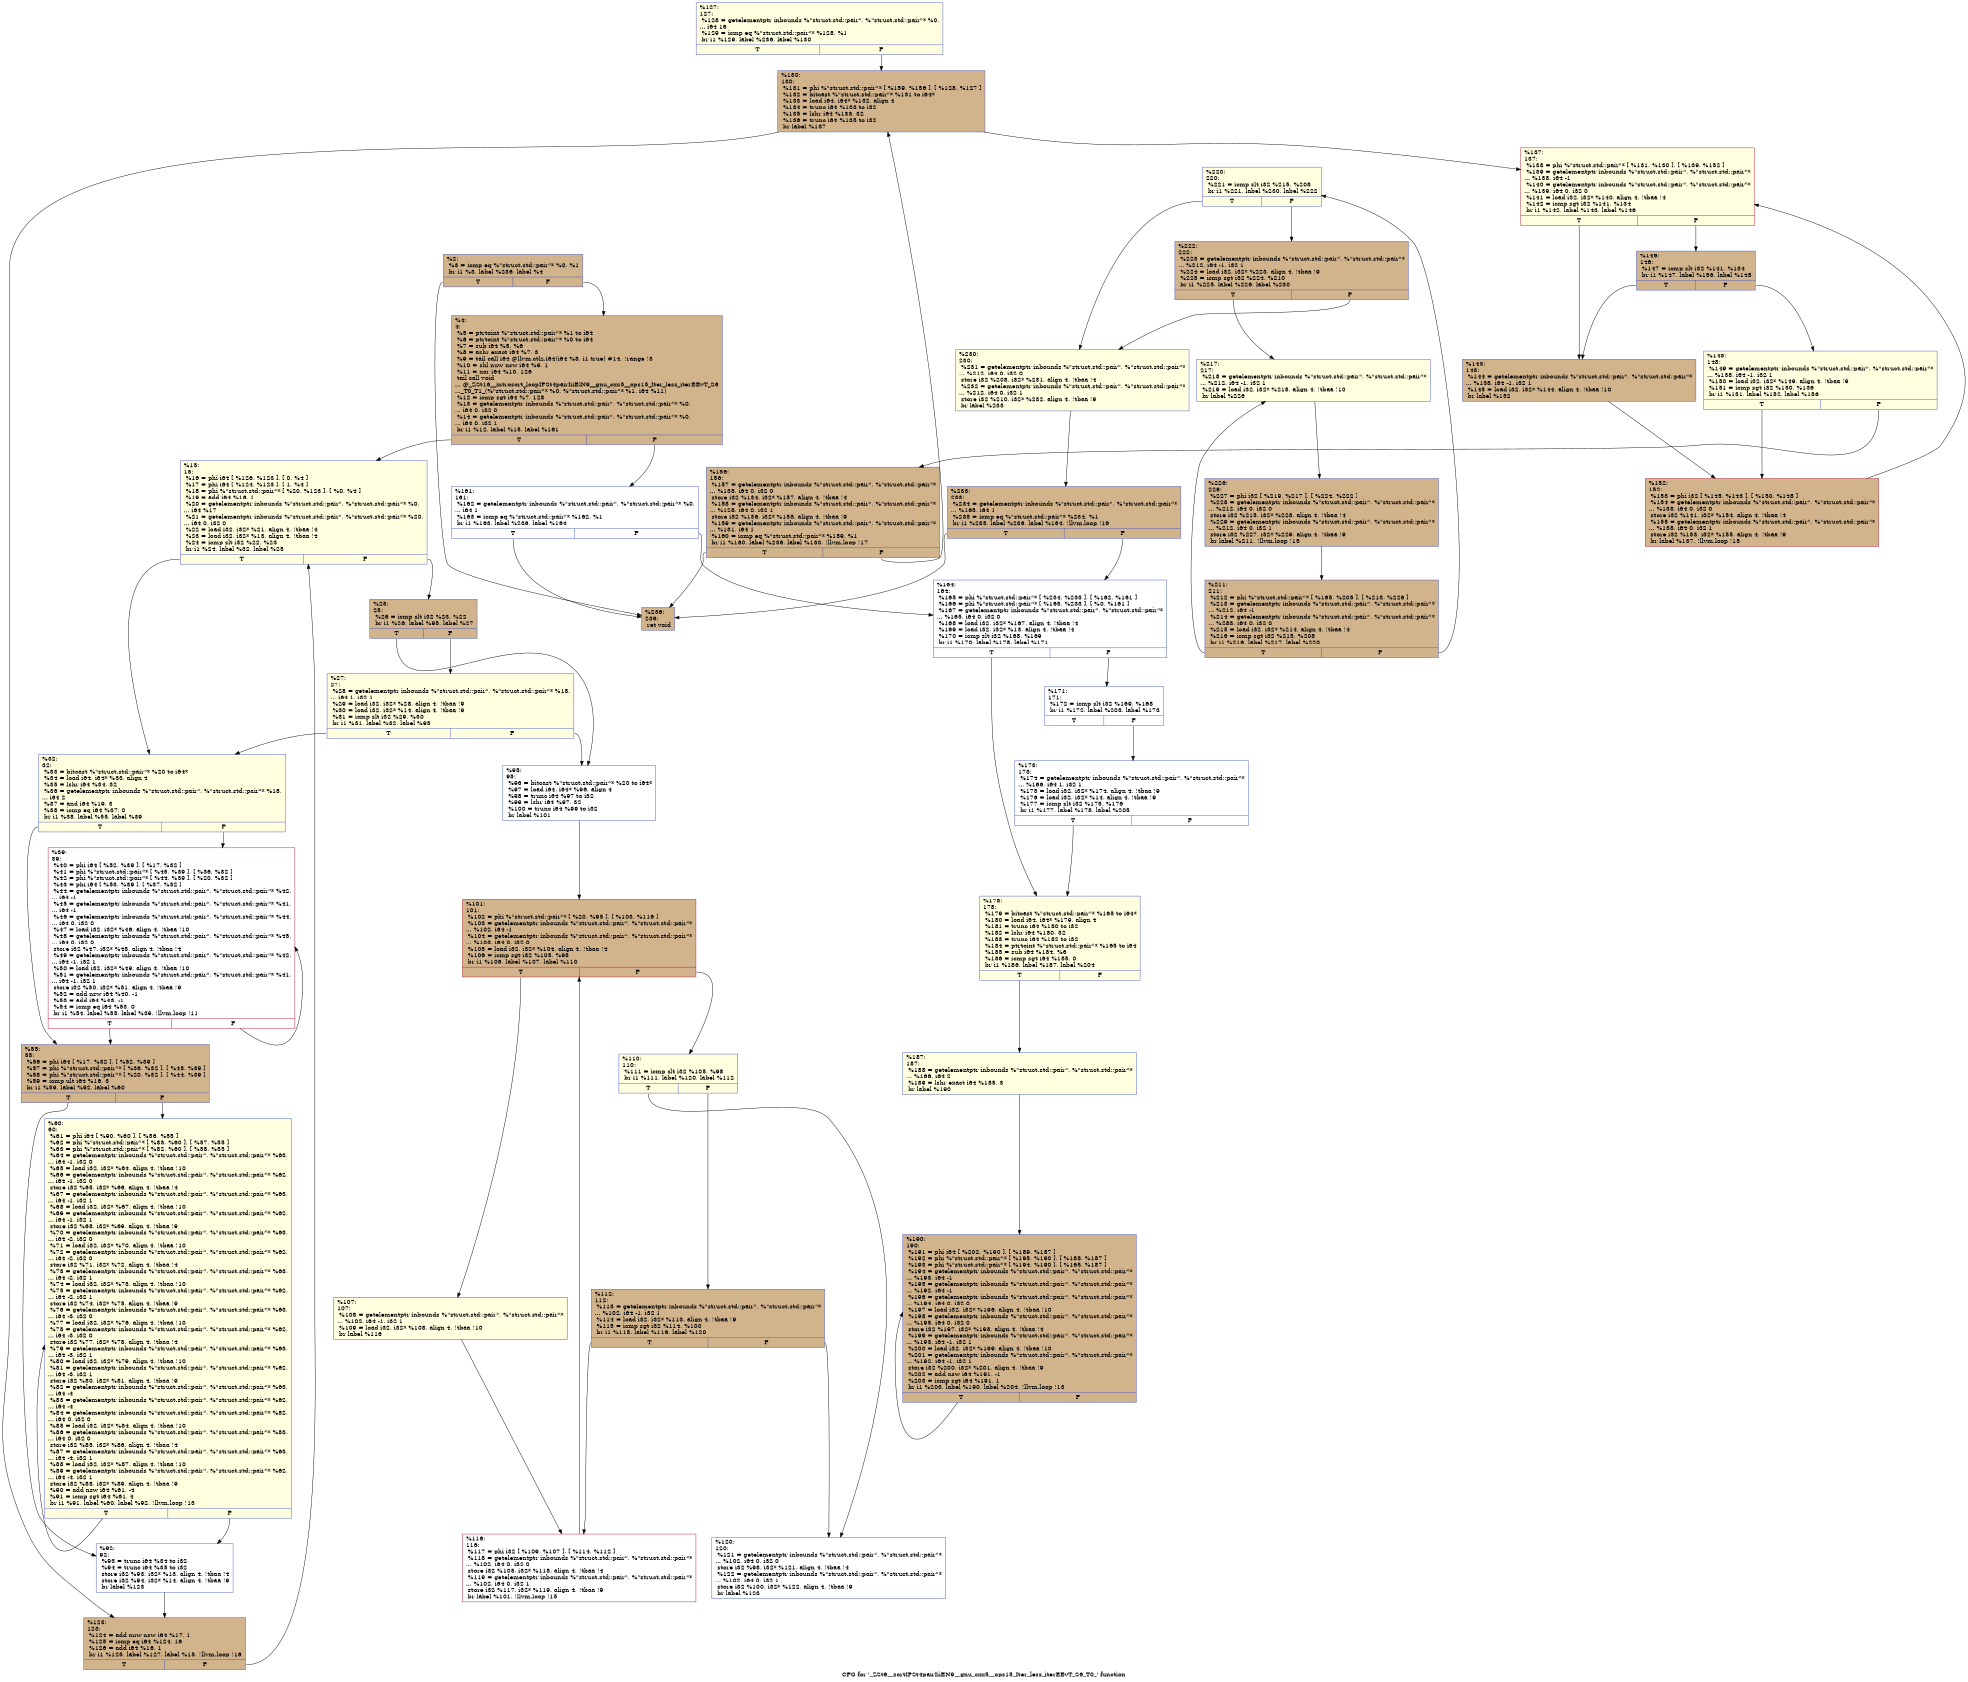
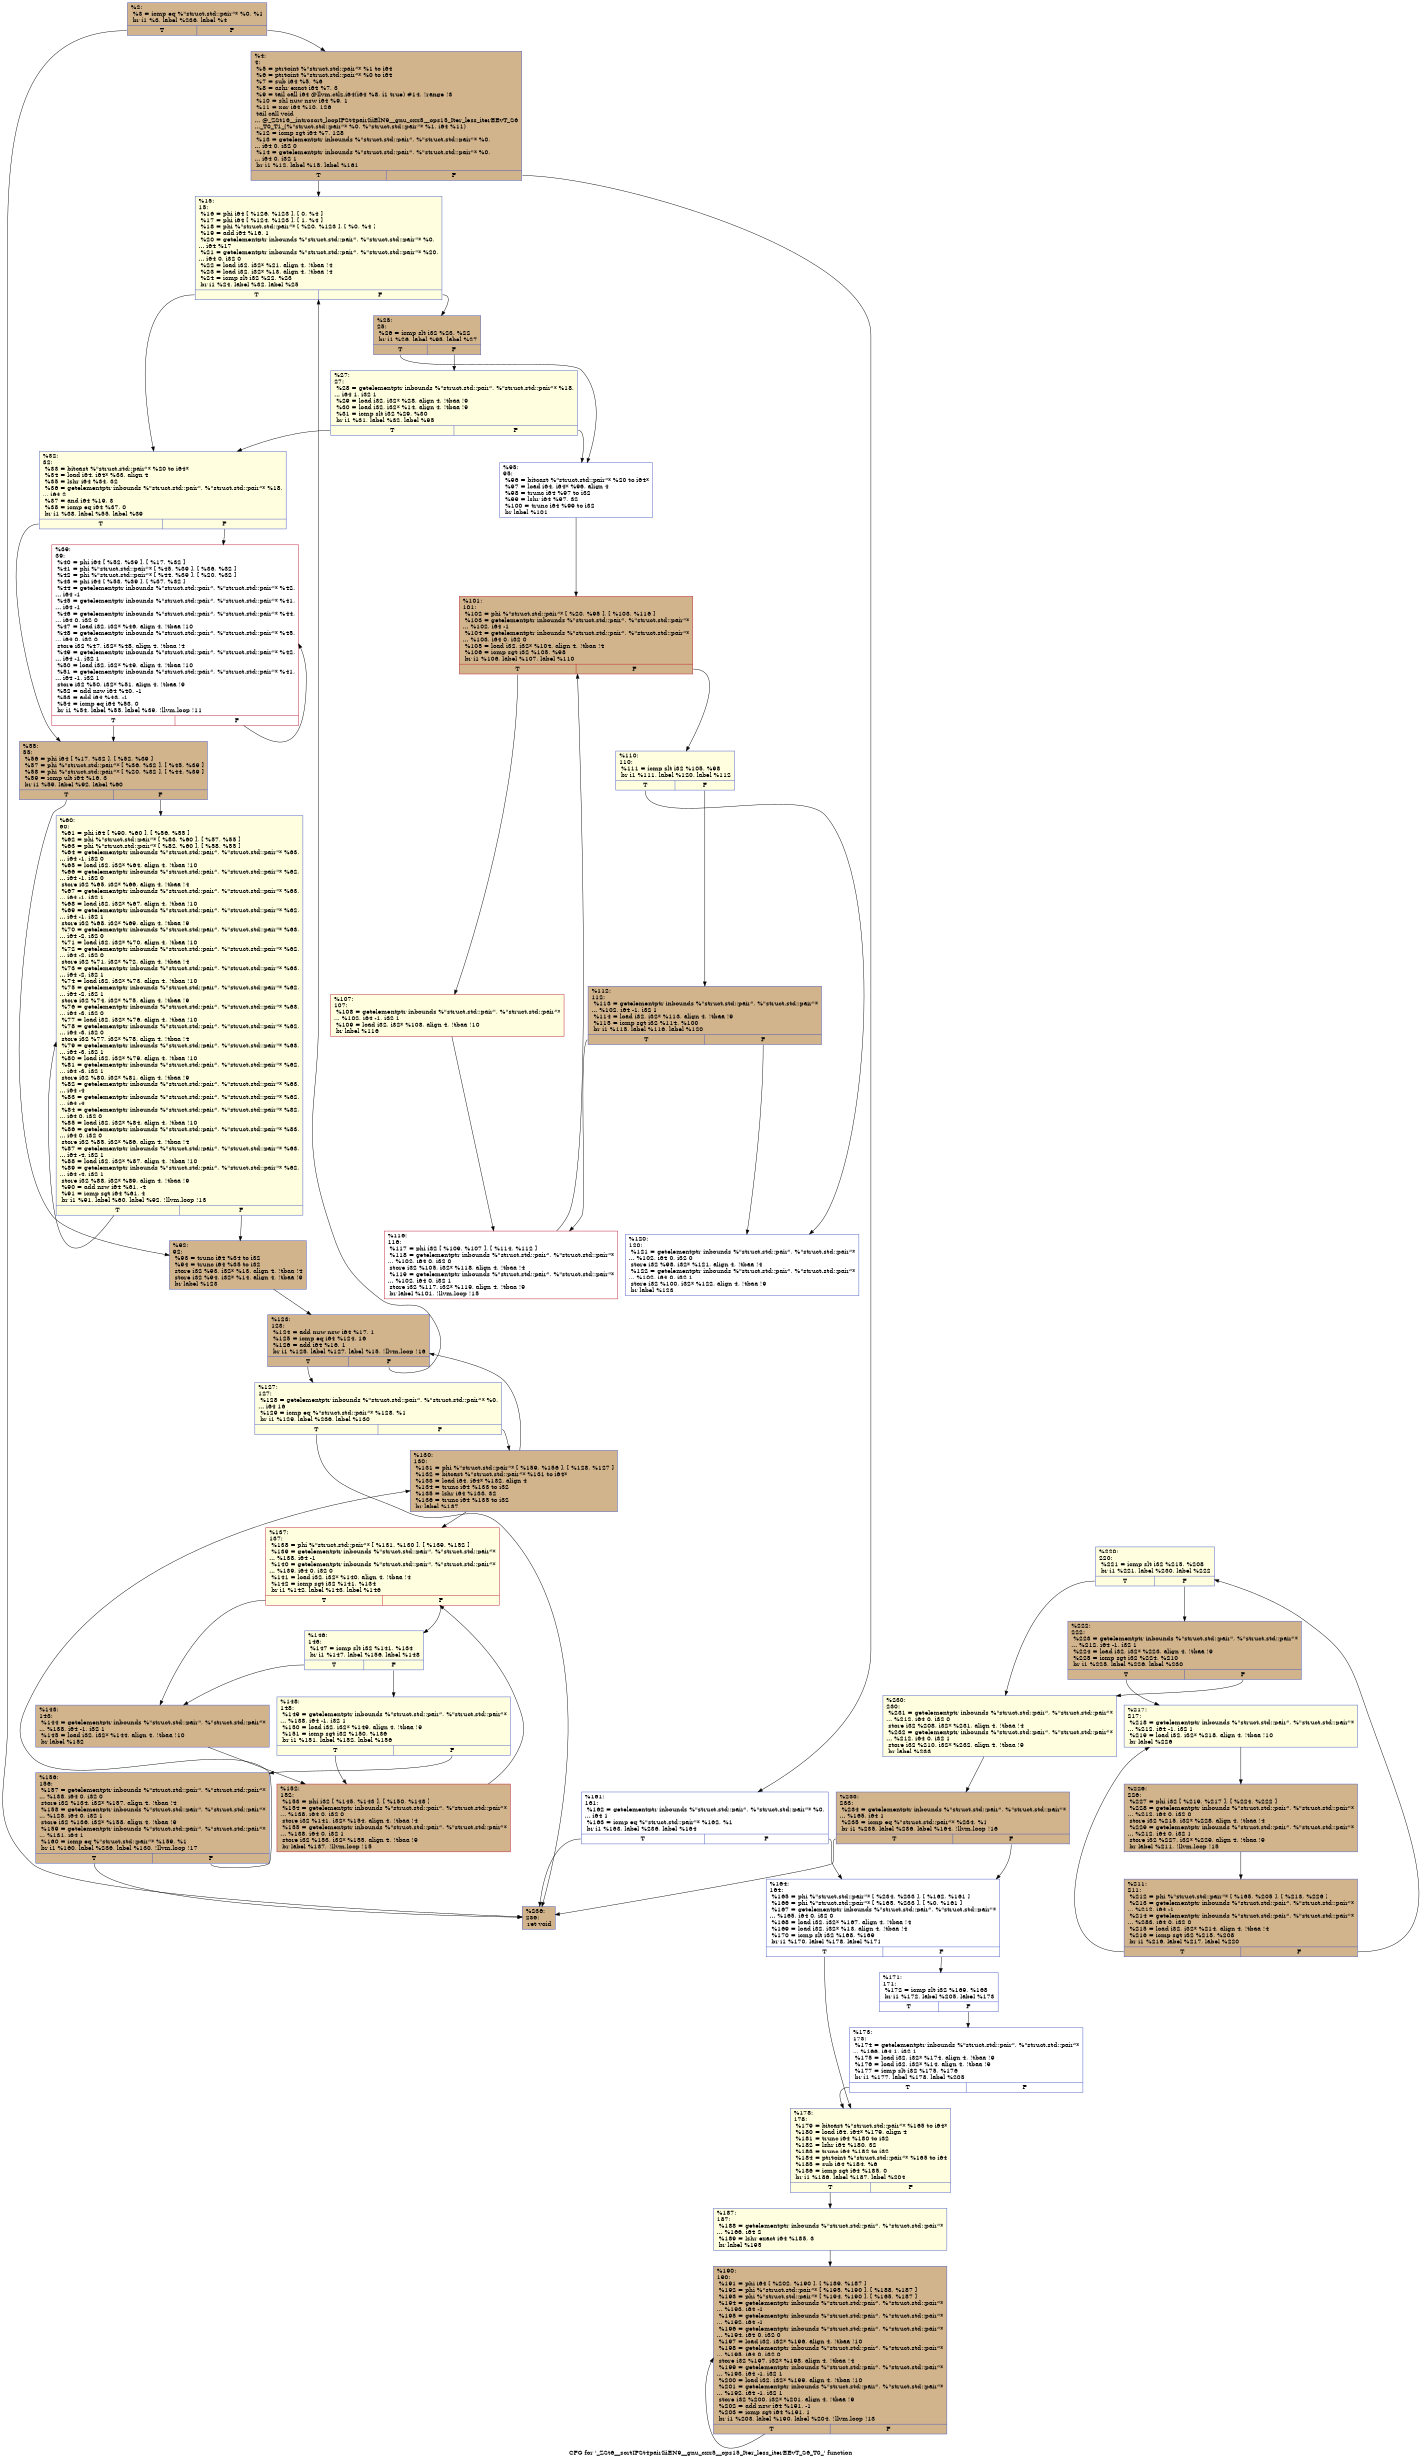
(1696, 271) -> (364, 1650)
(929, 1089) -> (739, 2245)
none -> (309, 1373)
(165, 1568) -> (238, 1265)
none -> (545, 1596)
